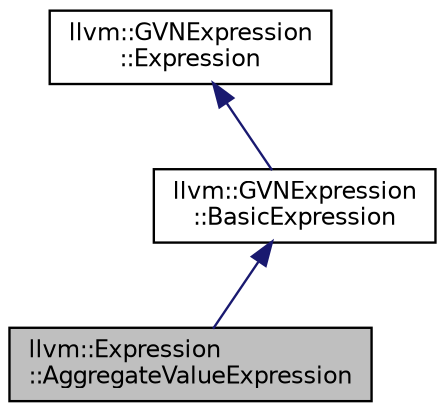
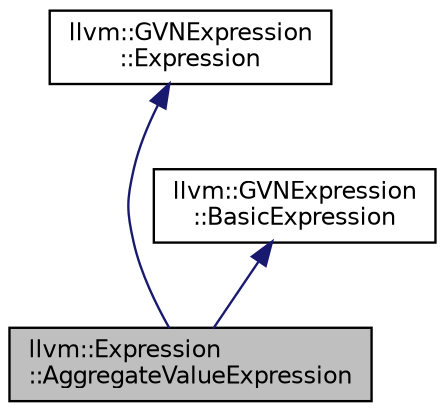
(249, 137) -> (129, 218)
